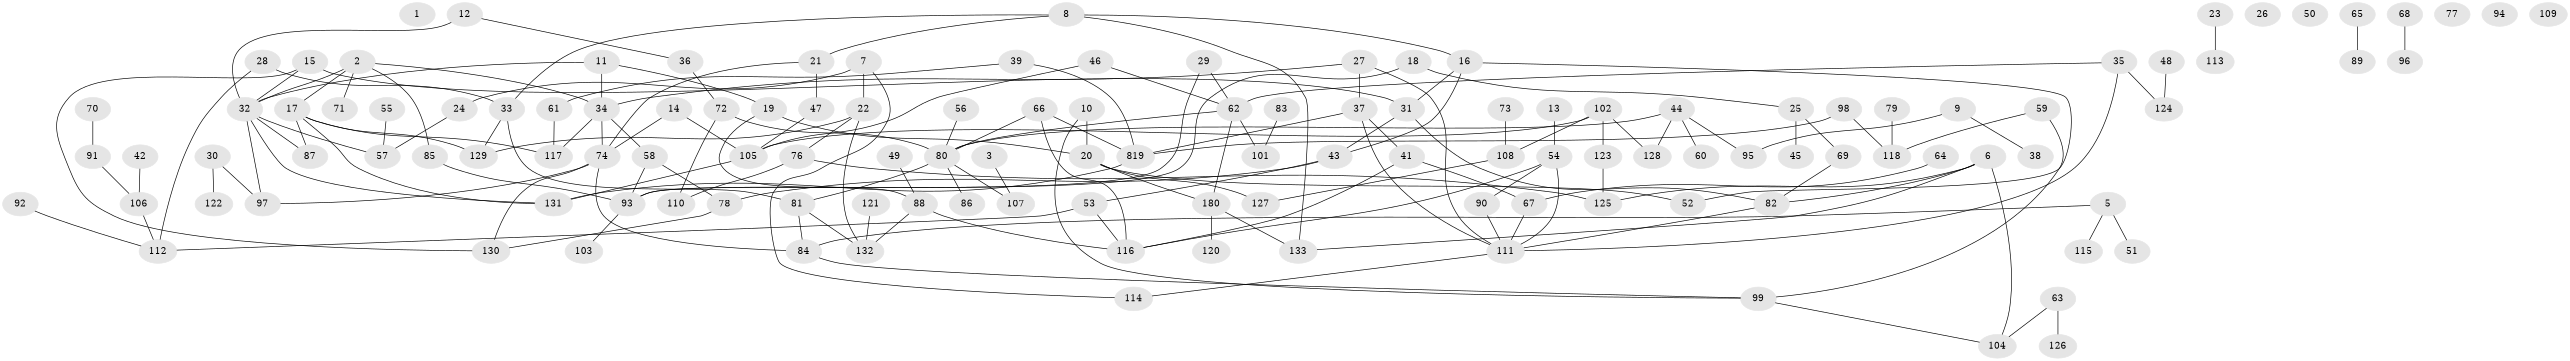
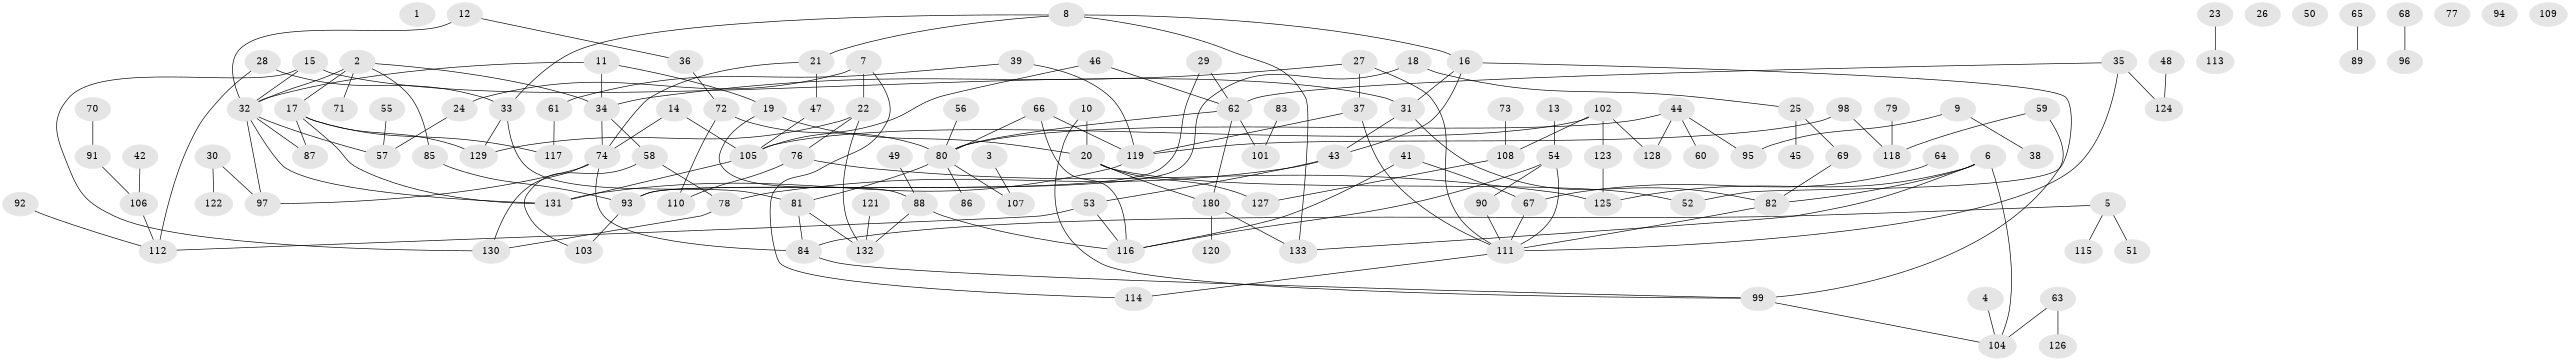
(578, 133) -> none
(1383, 133) -> none
(1136, 157) -> (1136, 157)
(639, 179) -> (529, 192)
none -> (1986, 299)
